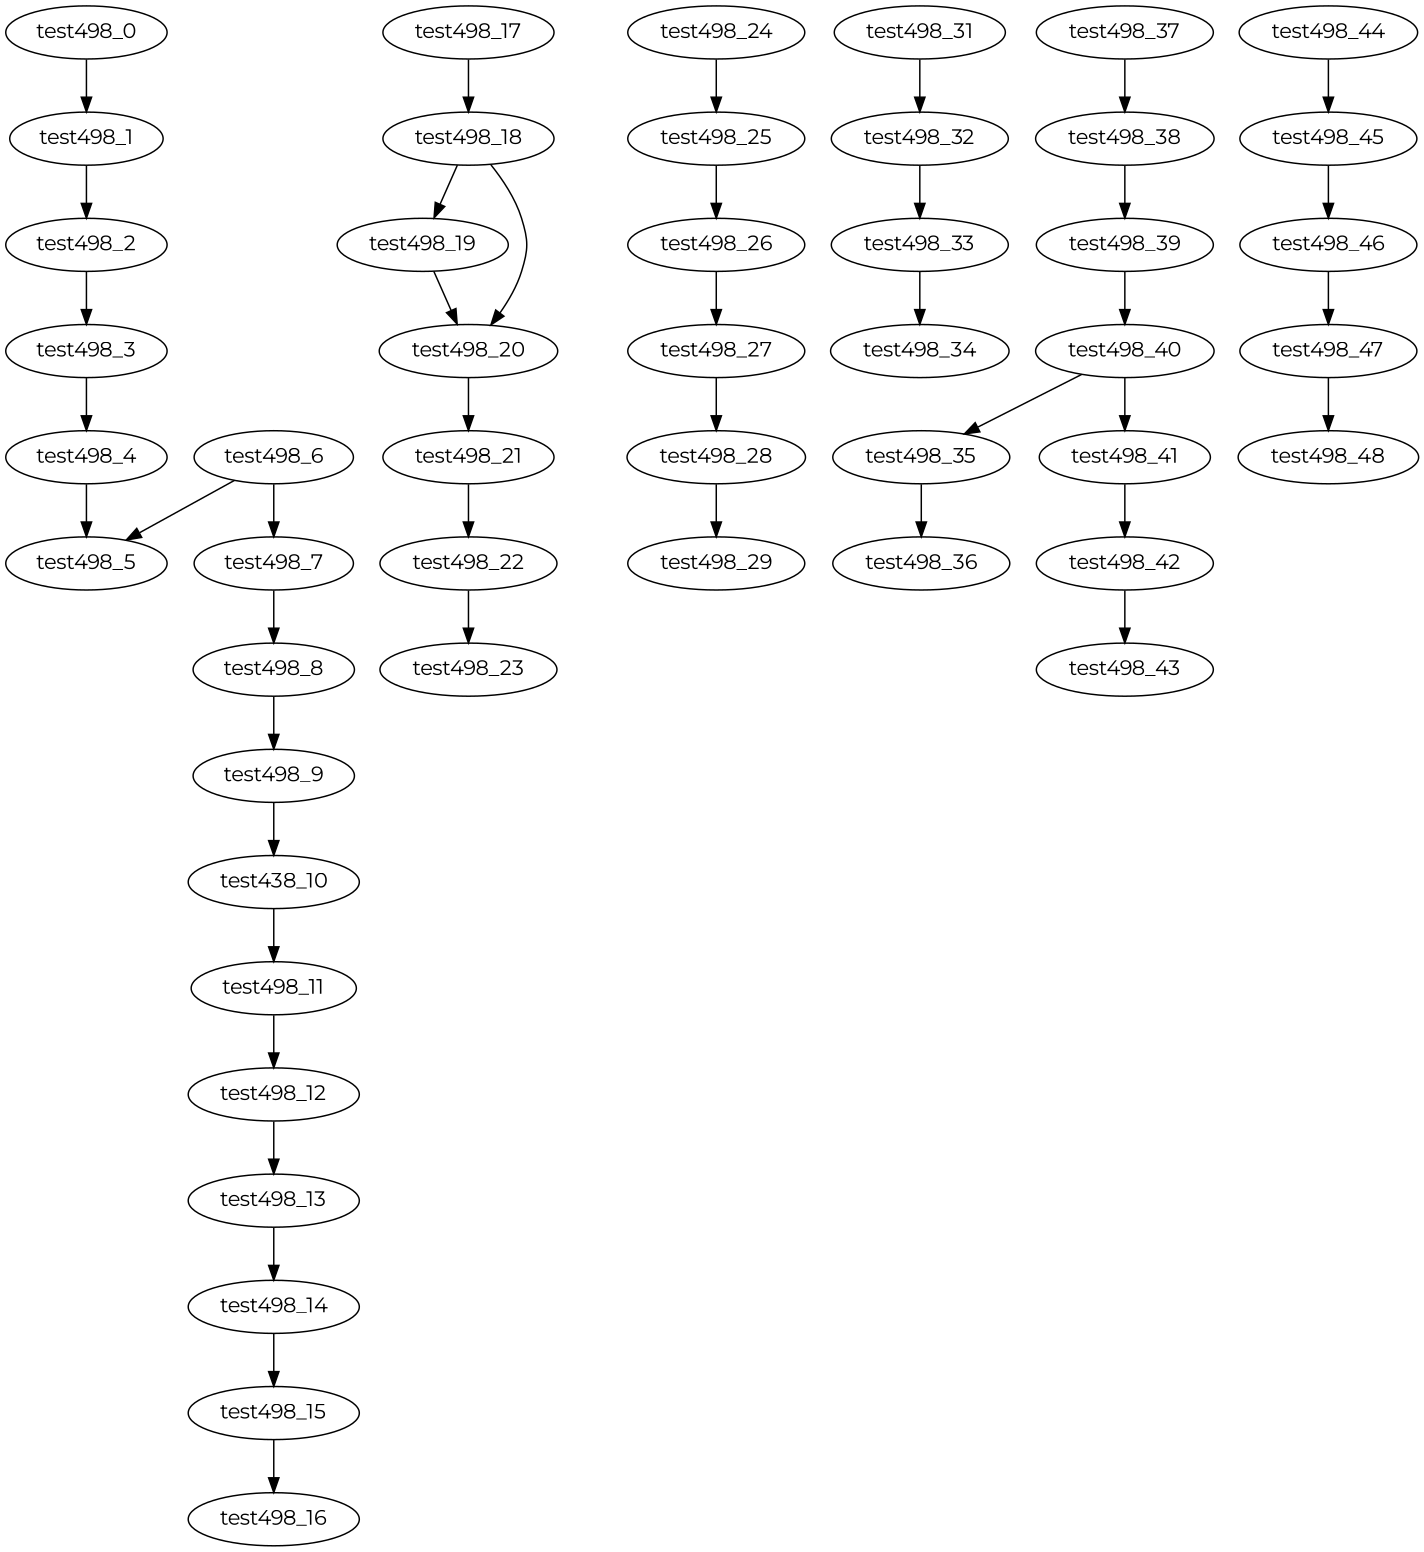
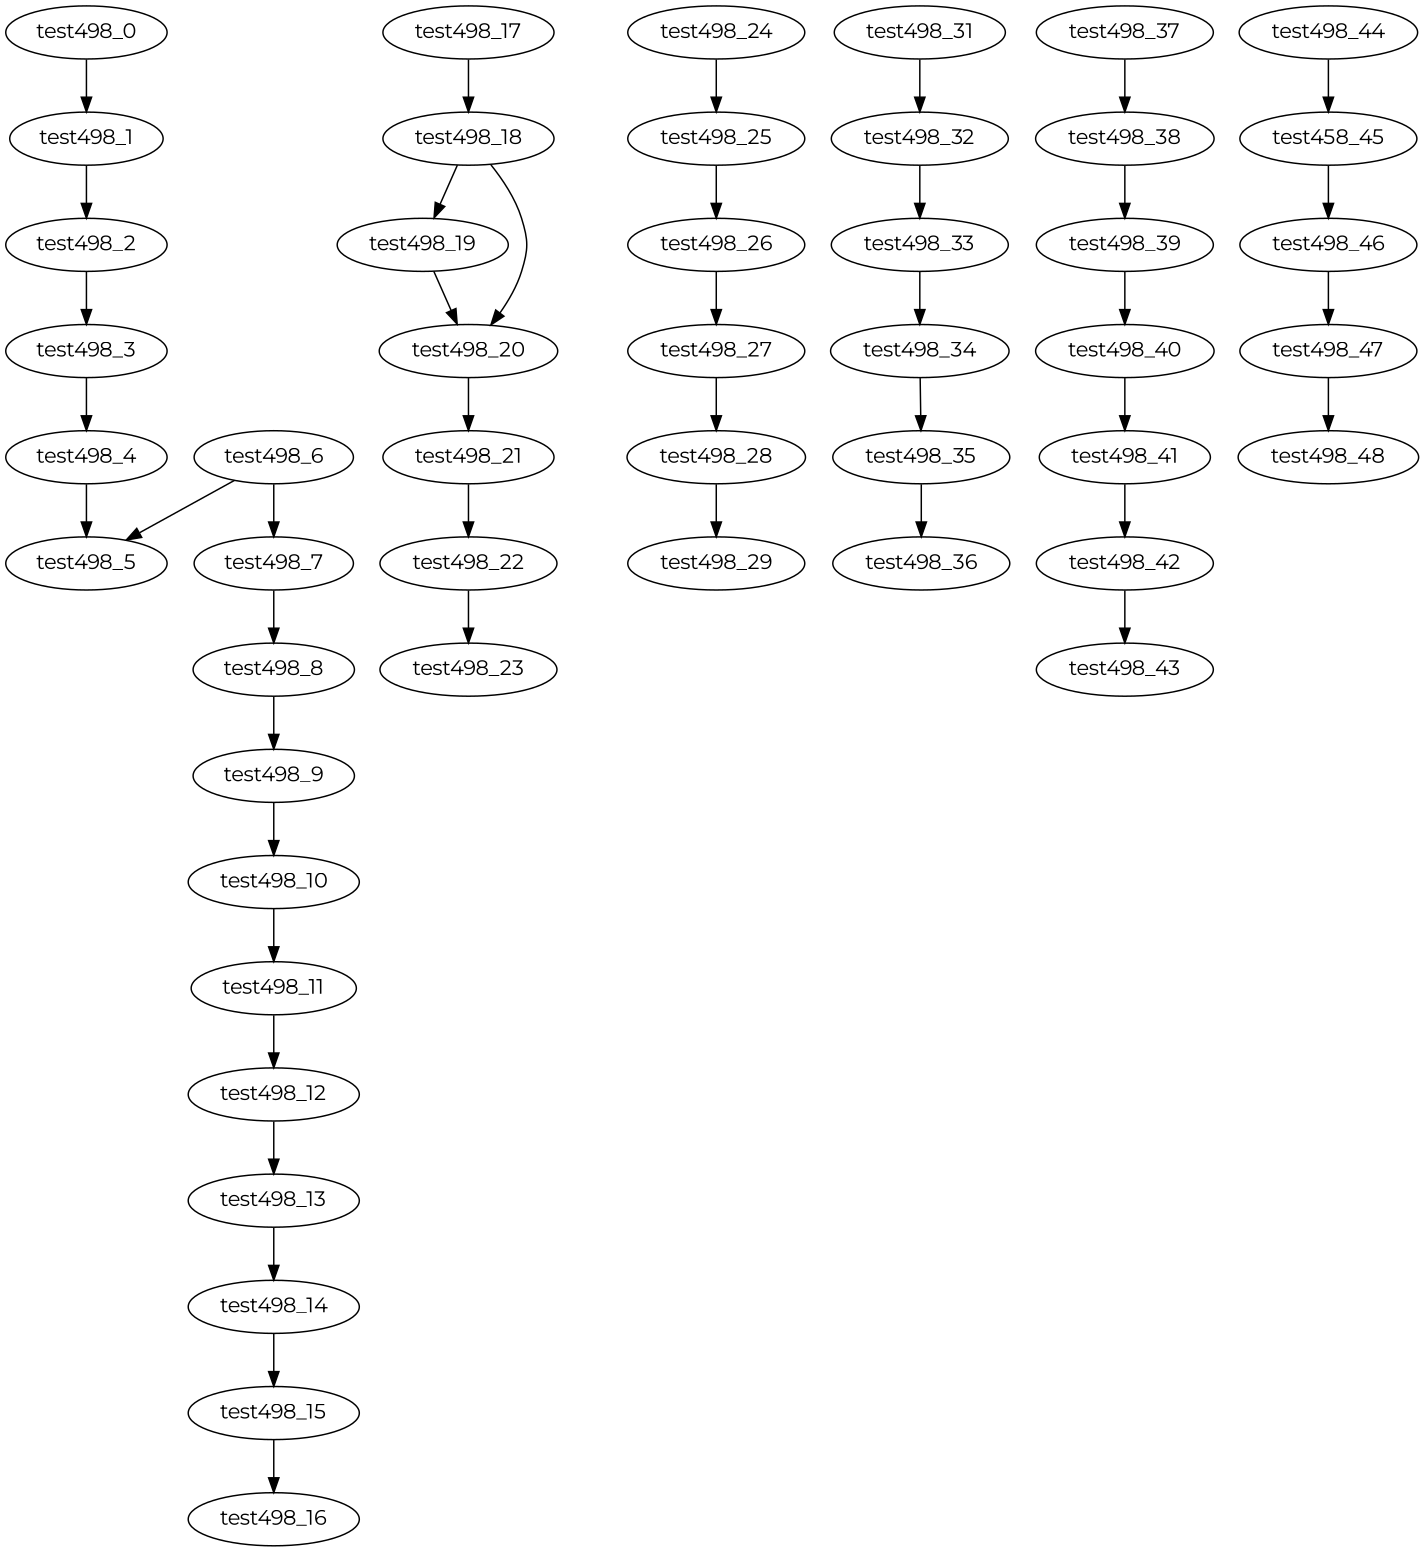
(1328, 139) -> (1328, 139)
(1030, 401) -> (920, 397)
(274, 882) -> (274, 882)
